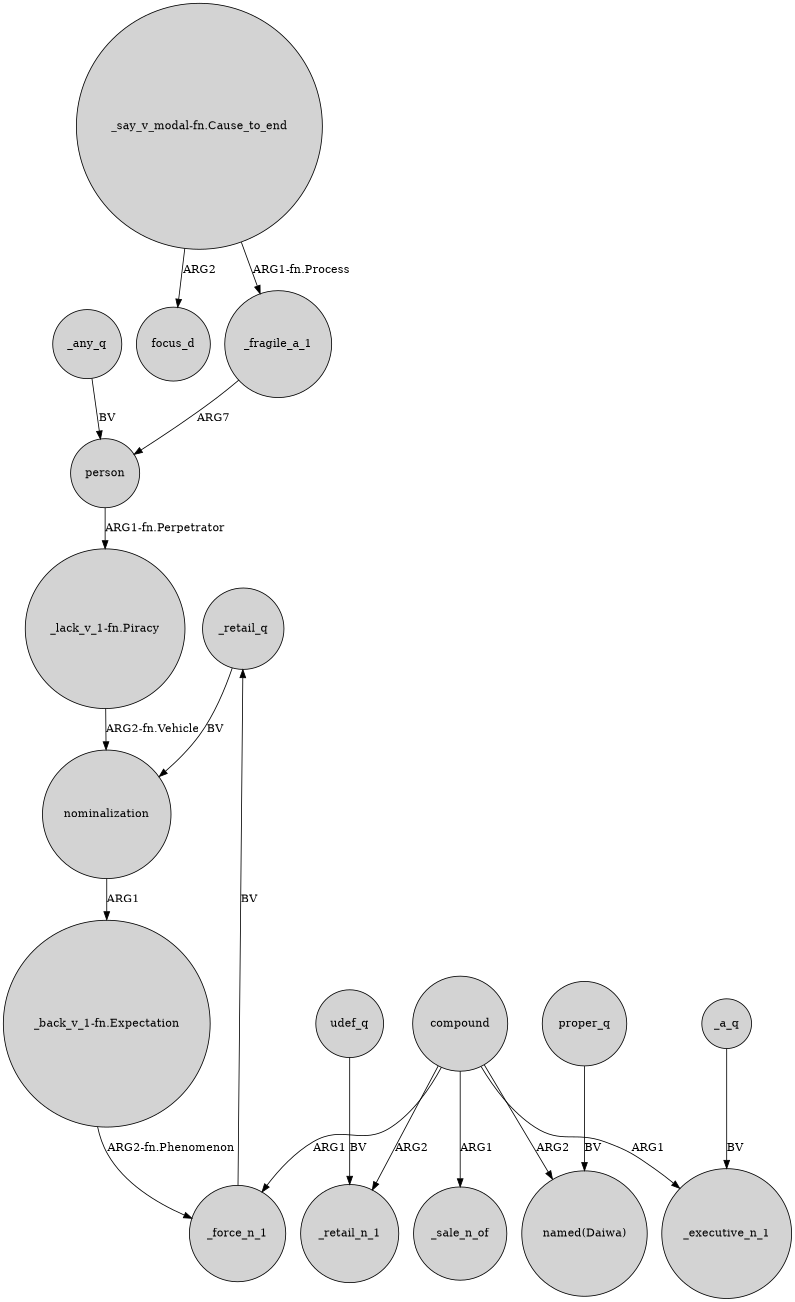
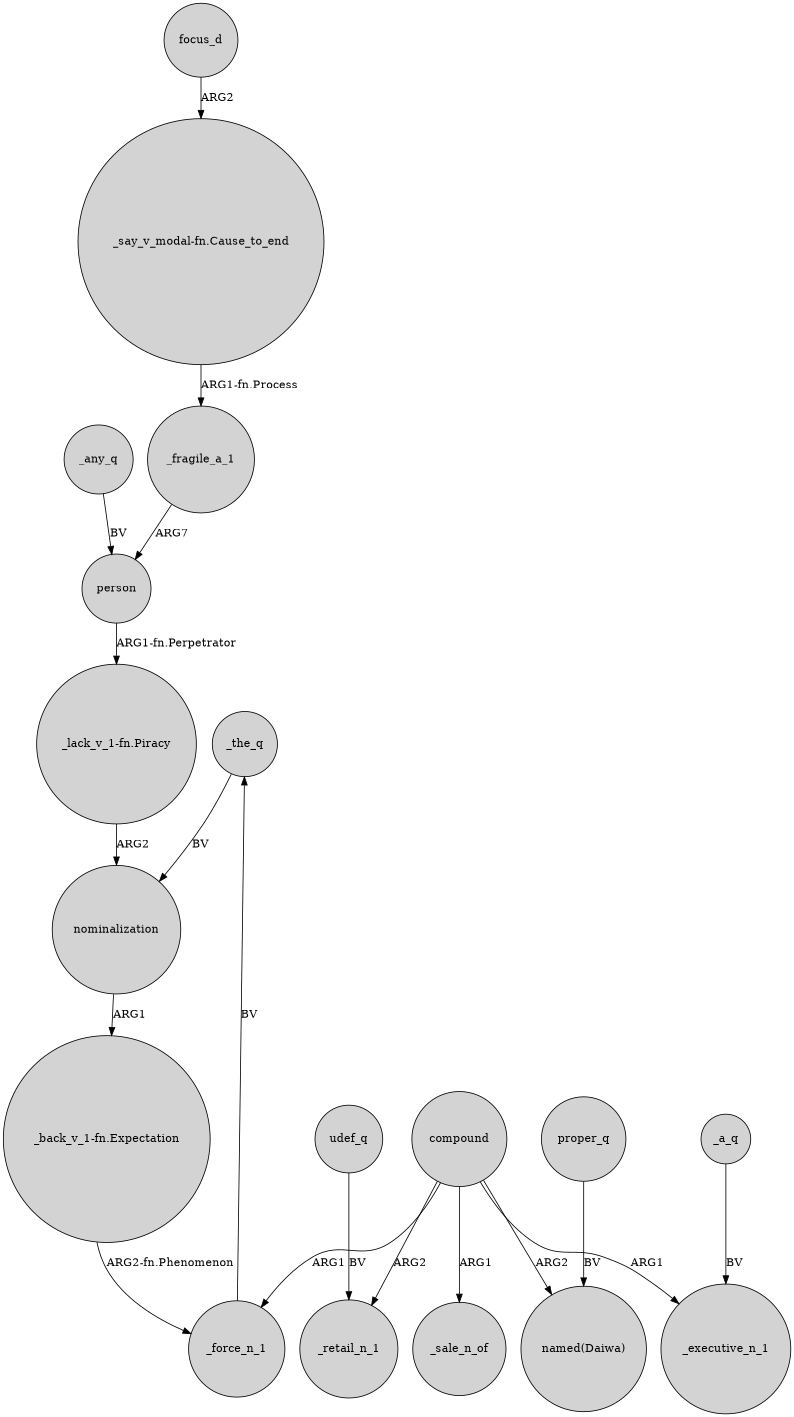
(182, 274) -> (201, 94)
(243, 629) -> (245, 744)
(153, 729) -> (133, 845)
